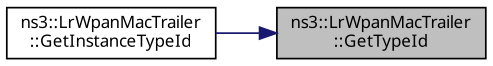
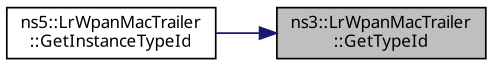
(111, 33) -> (111, 33)
